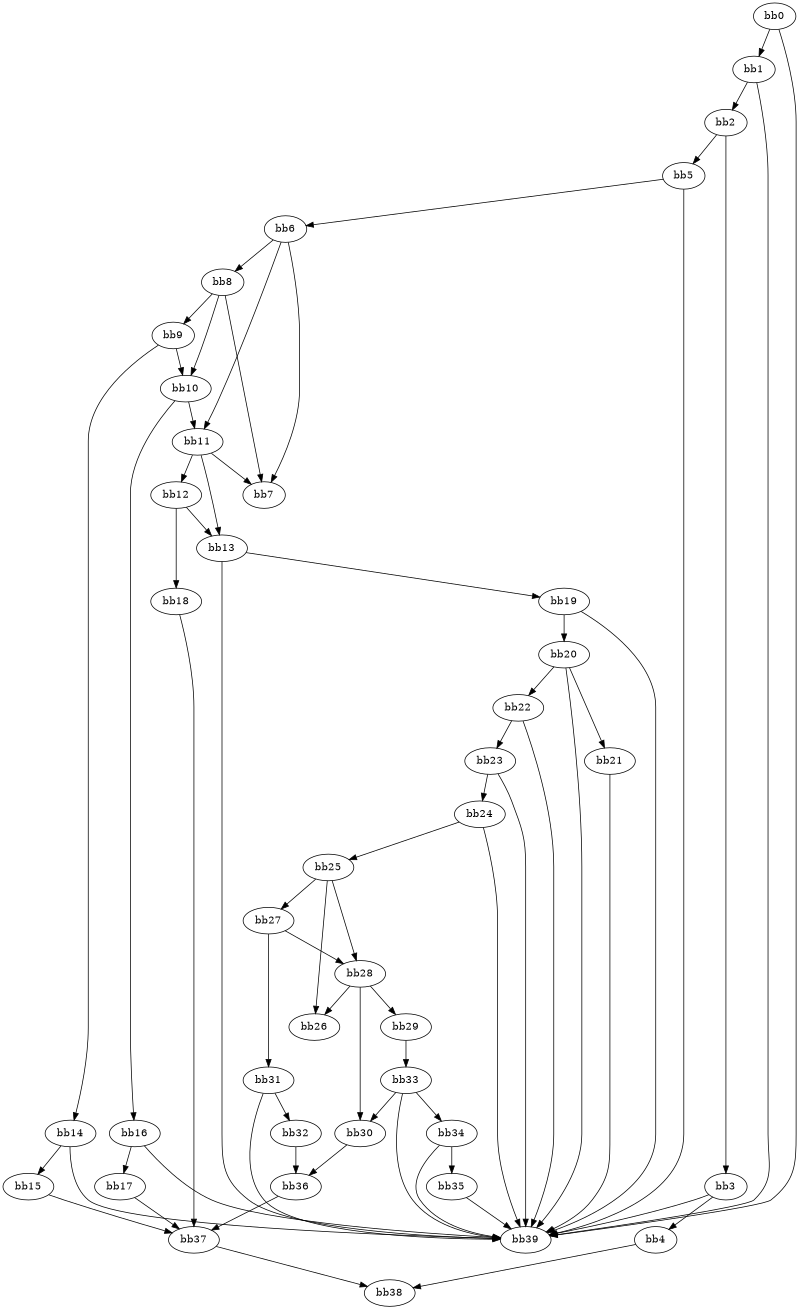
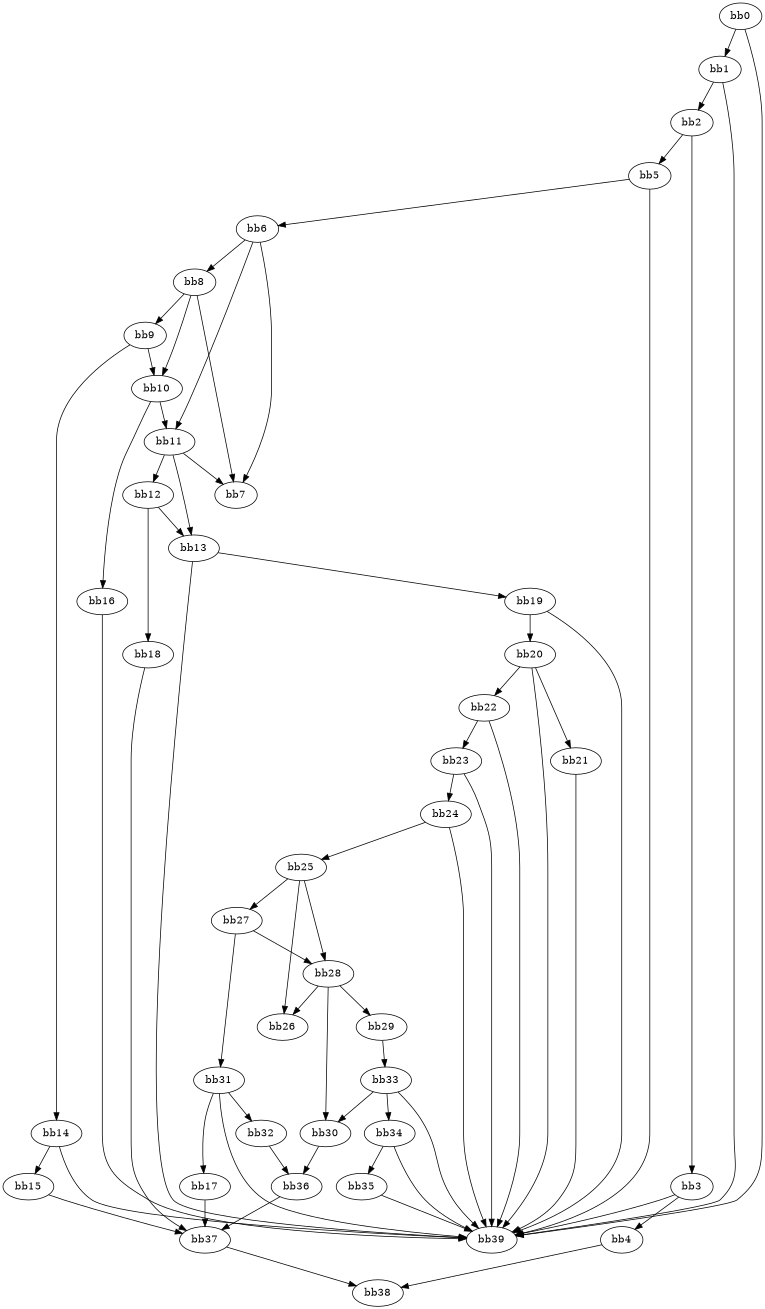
(128, 1156) -> (204, 1129)
